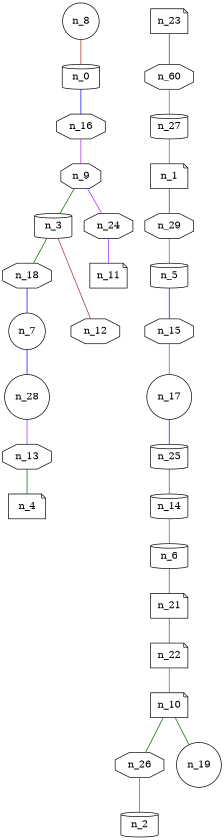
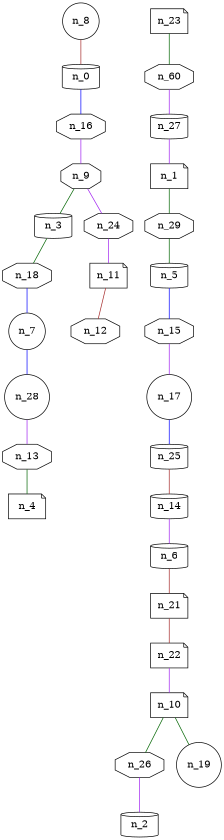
(169, 251) -> (169, 251)
(74, 279) -> (102, 303)
